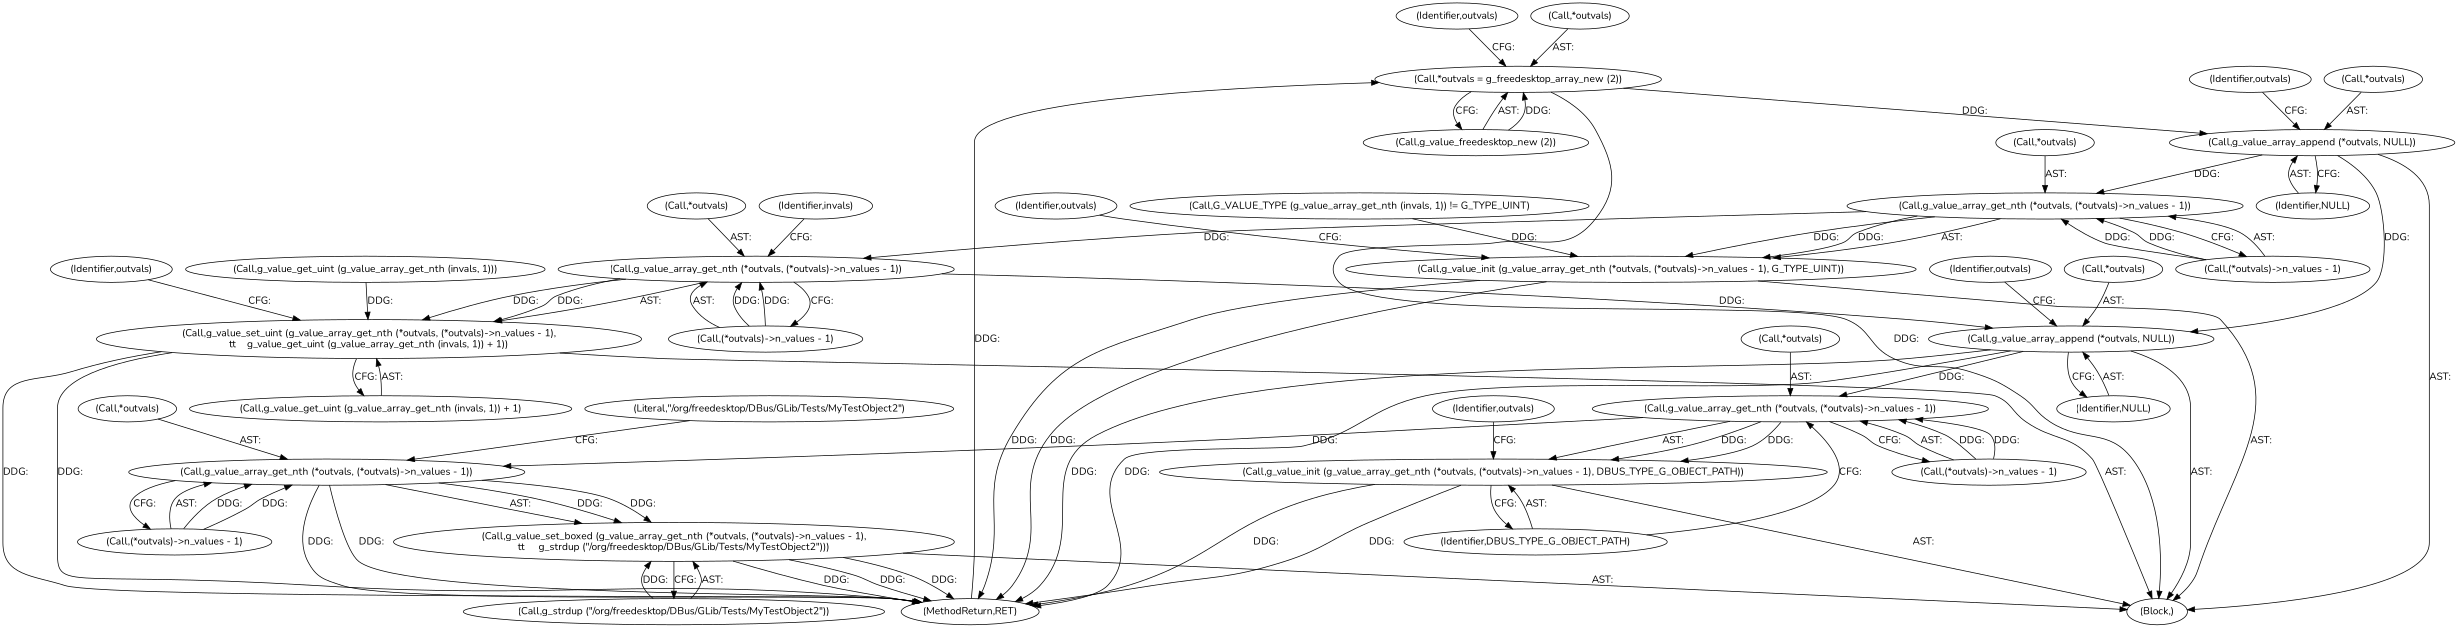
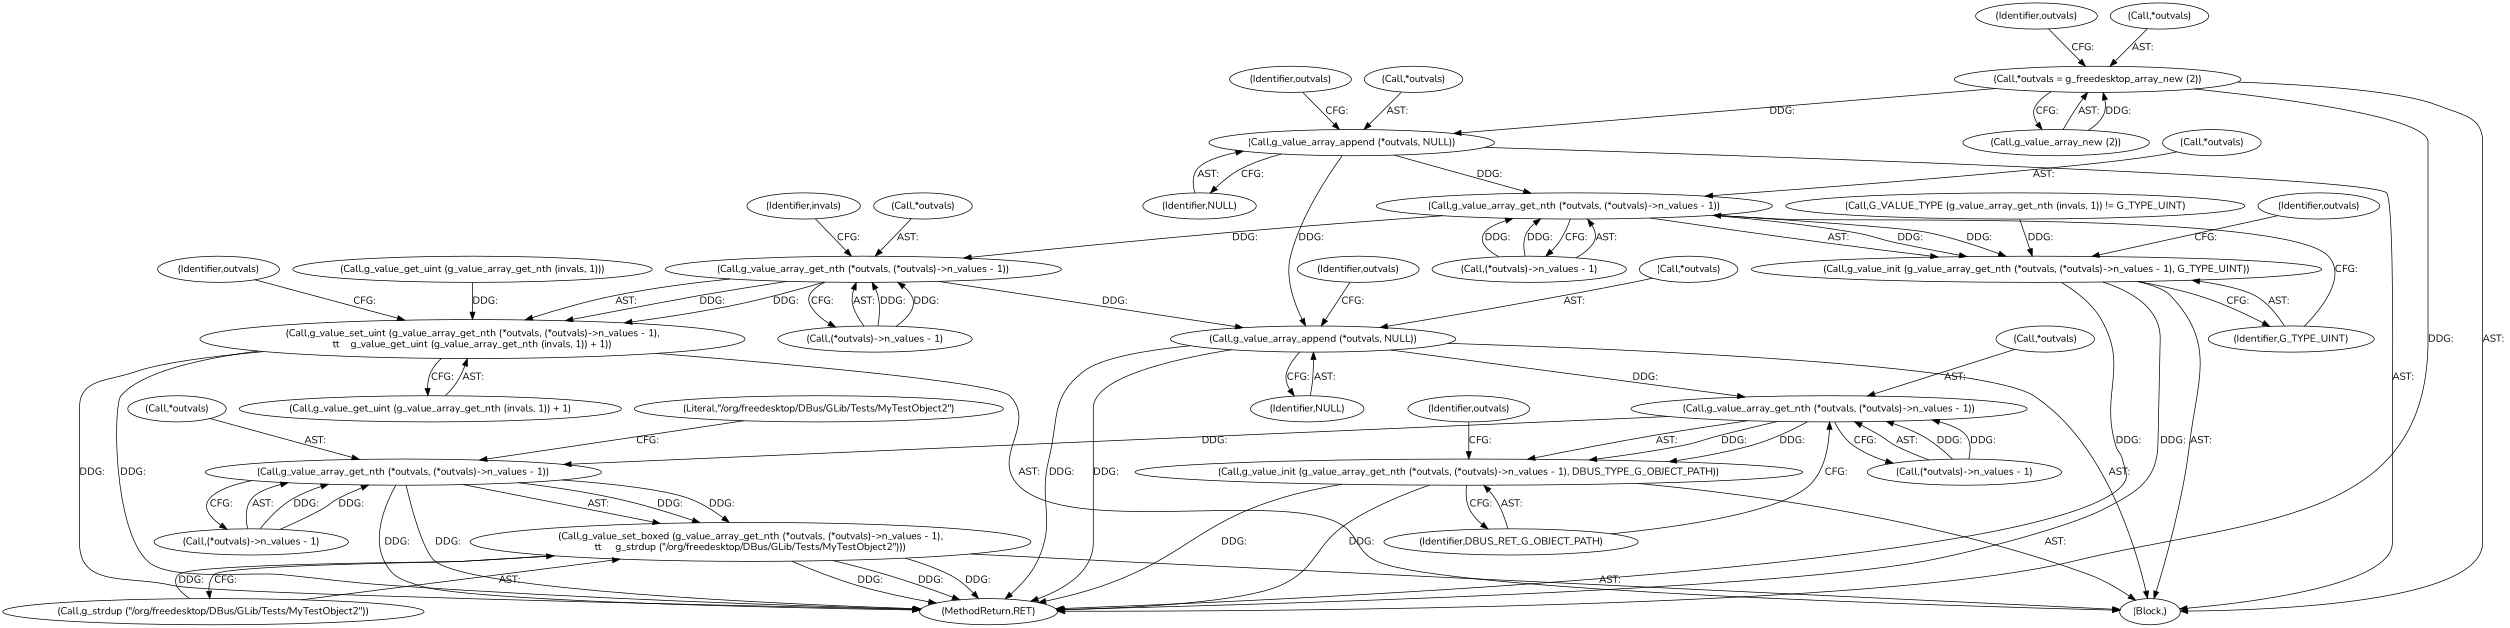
(1476, 143) -> (2056, 143)
(974, 166) -> (2021, 570)
(1908, 339) -> (2495, 339)
none -> (2291, 339)
(1536, 542) -> (1511, 542)
